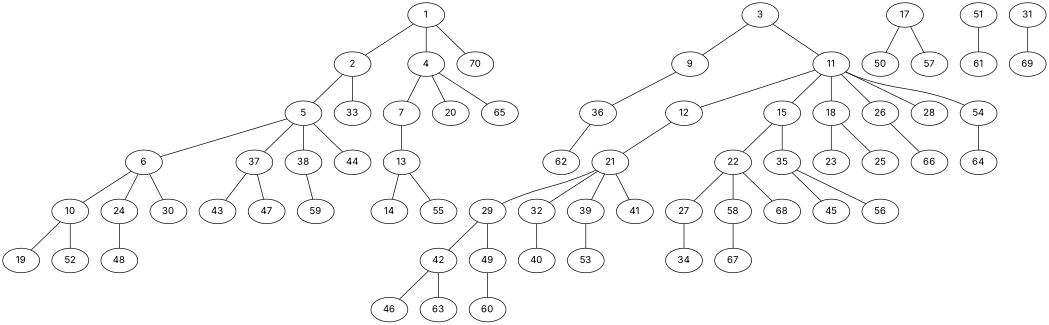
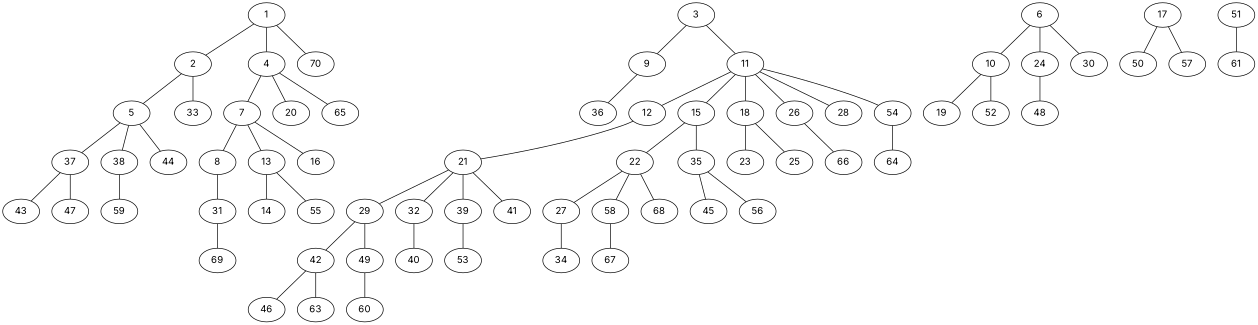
(224, 138) -> none
none -> (218, 162)
none -> (316, 162)
(561, 162) -> none
